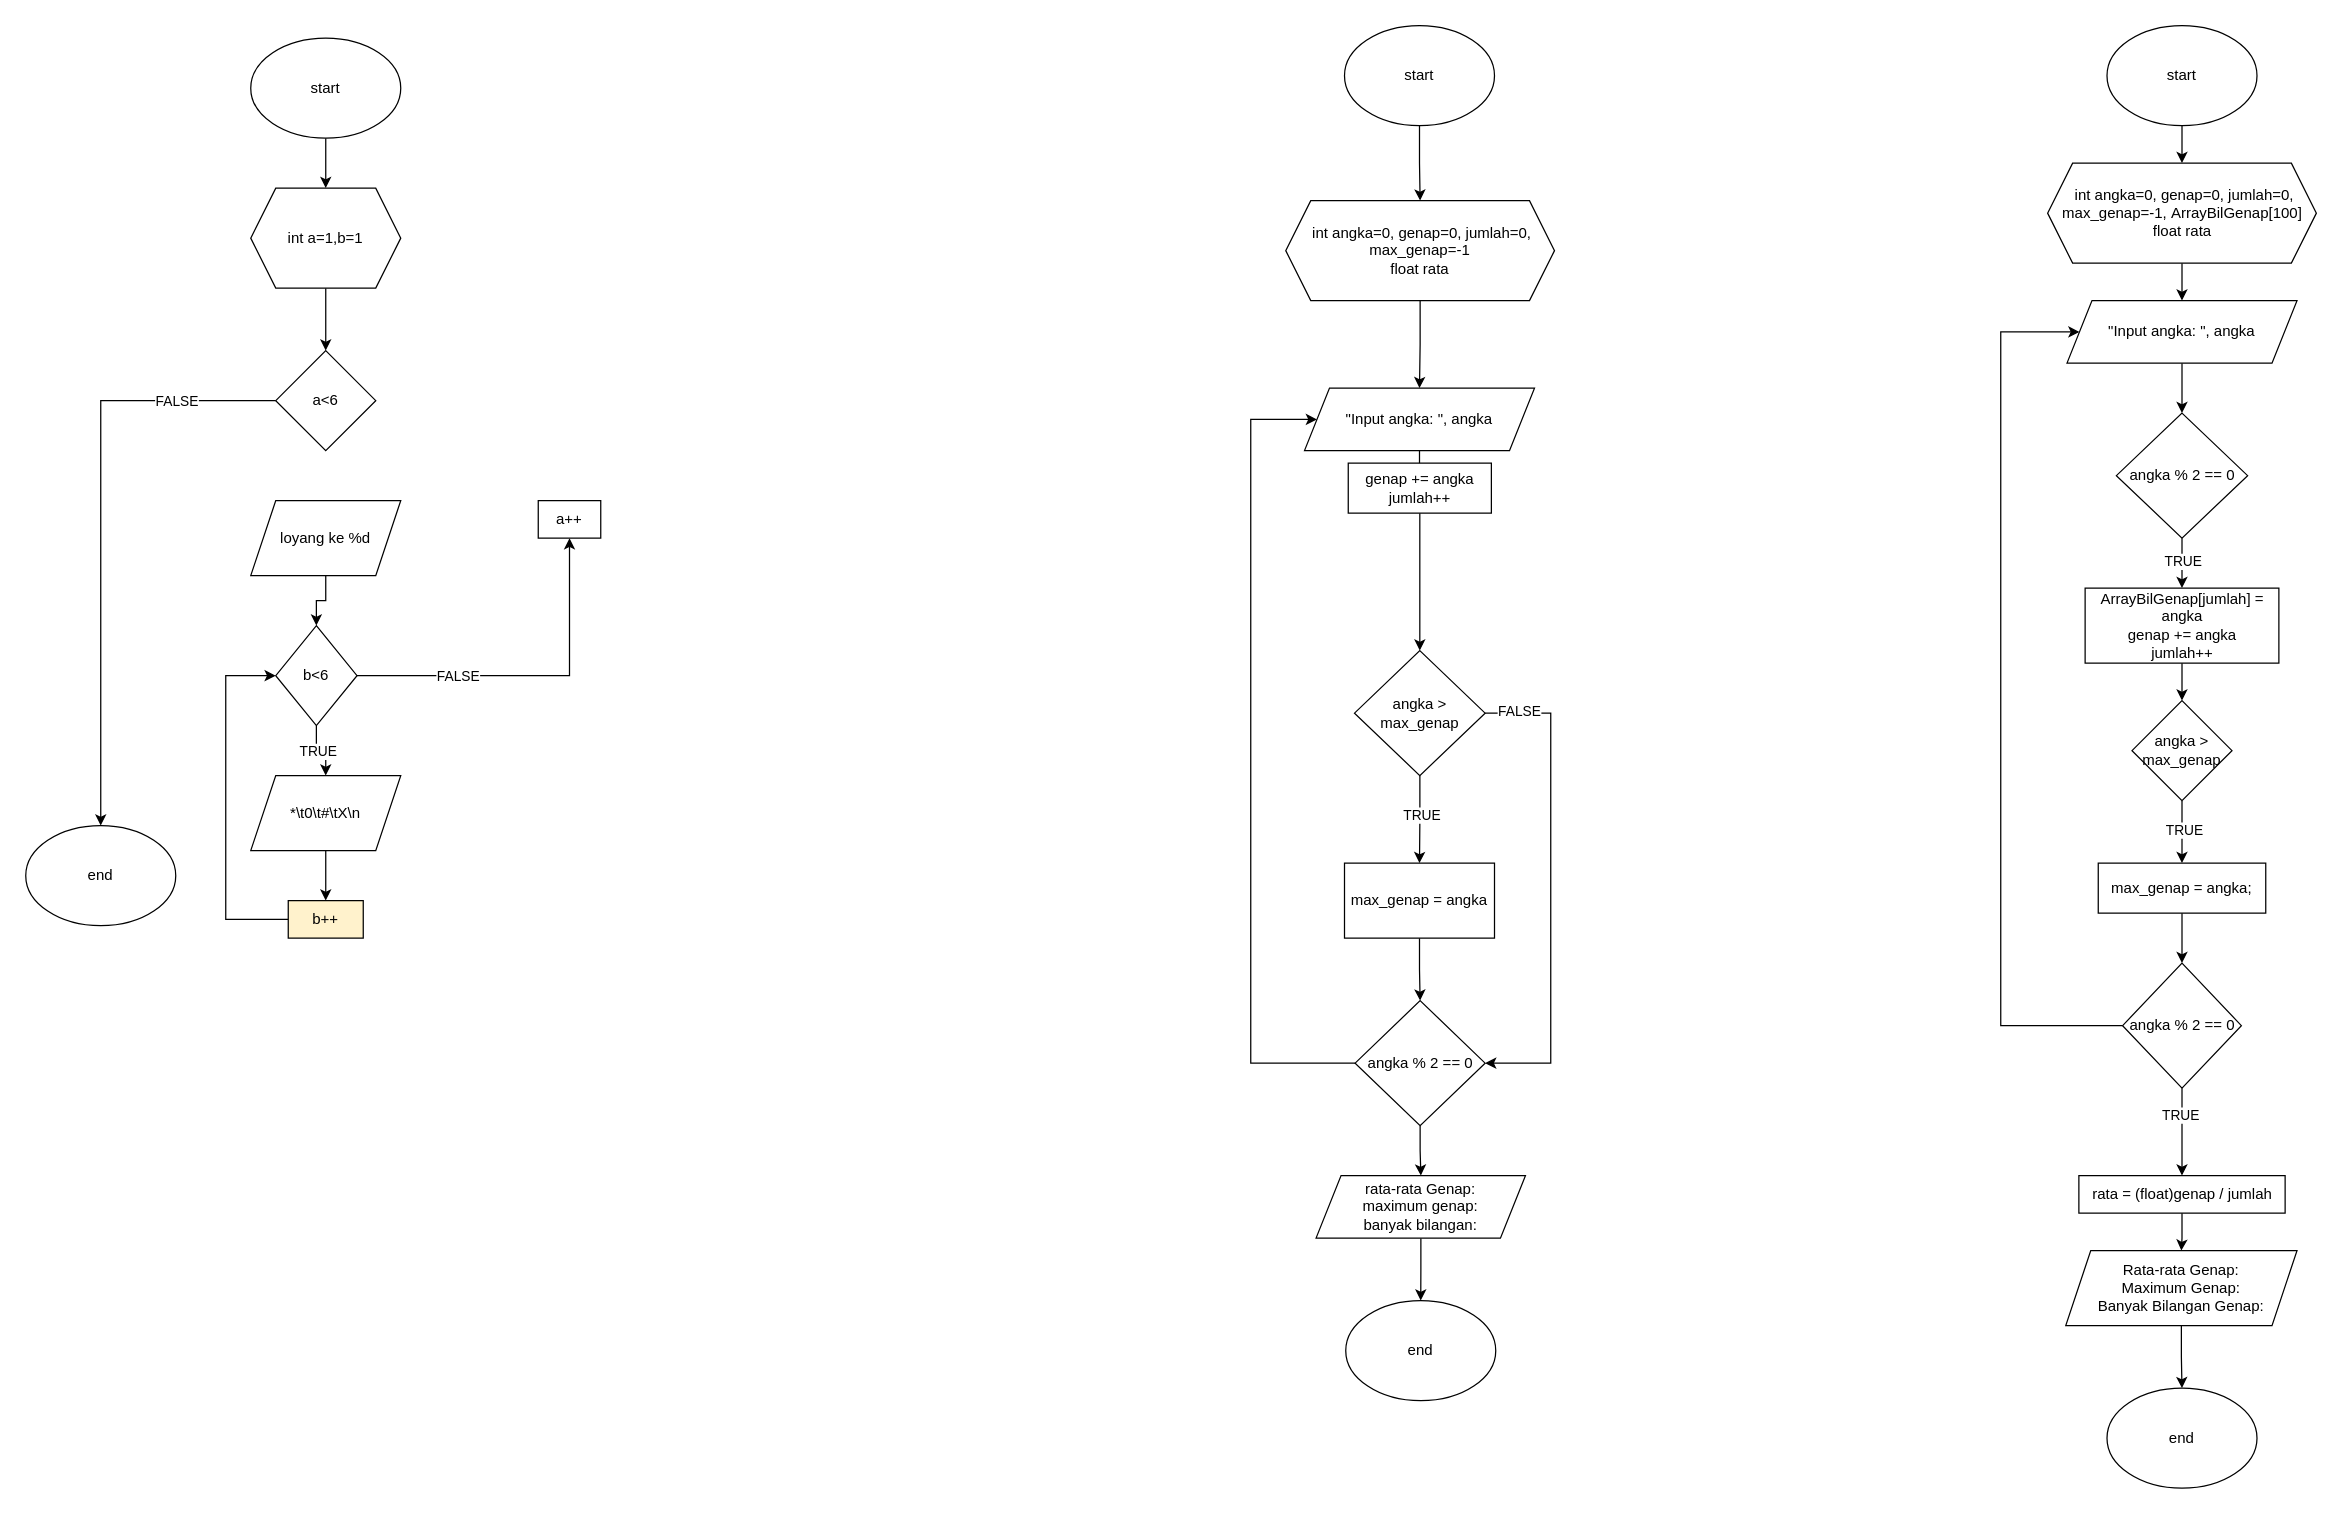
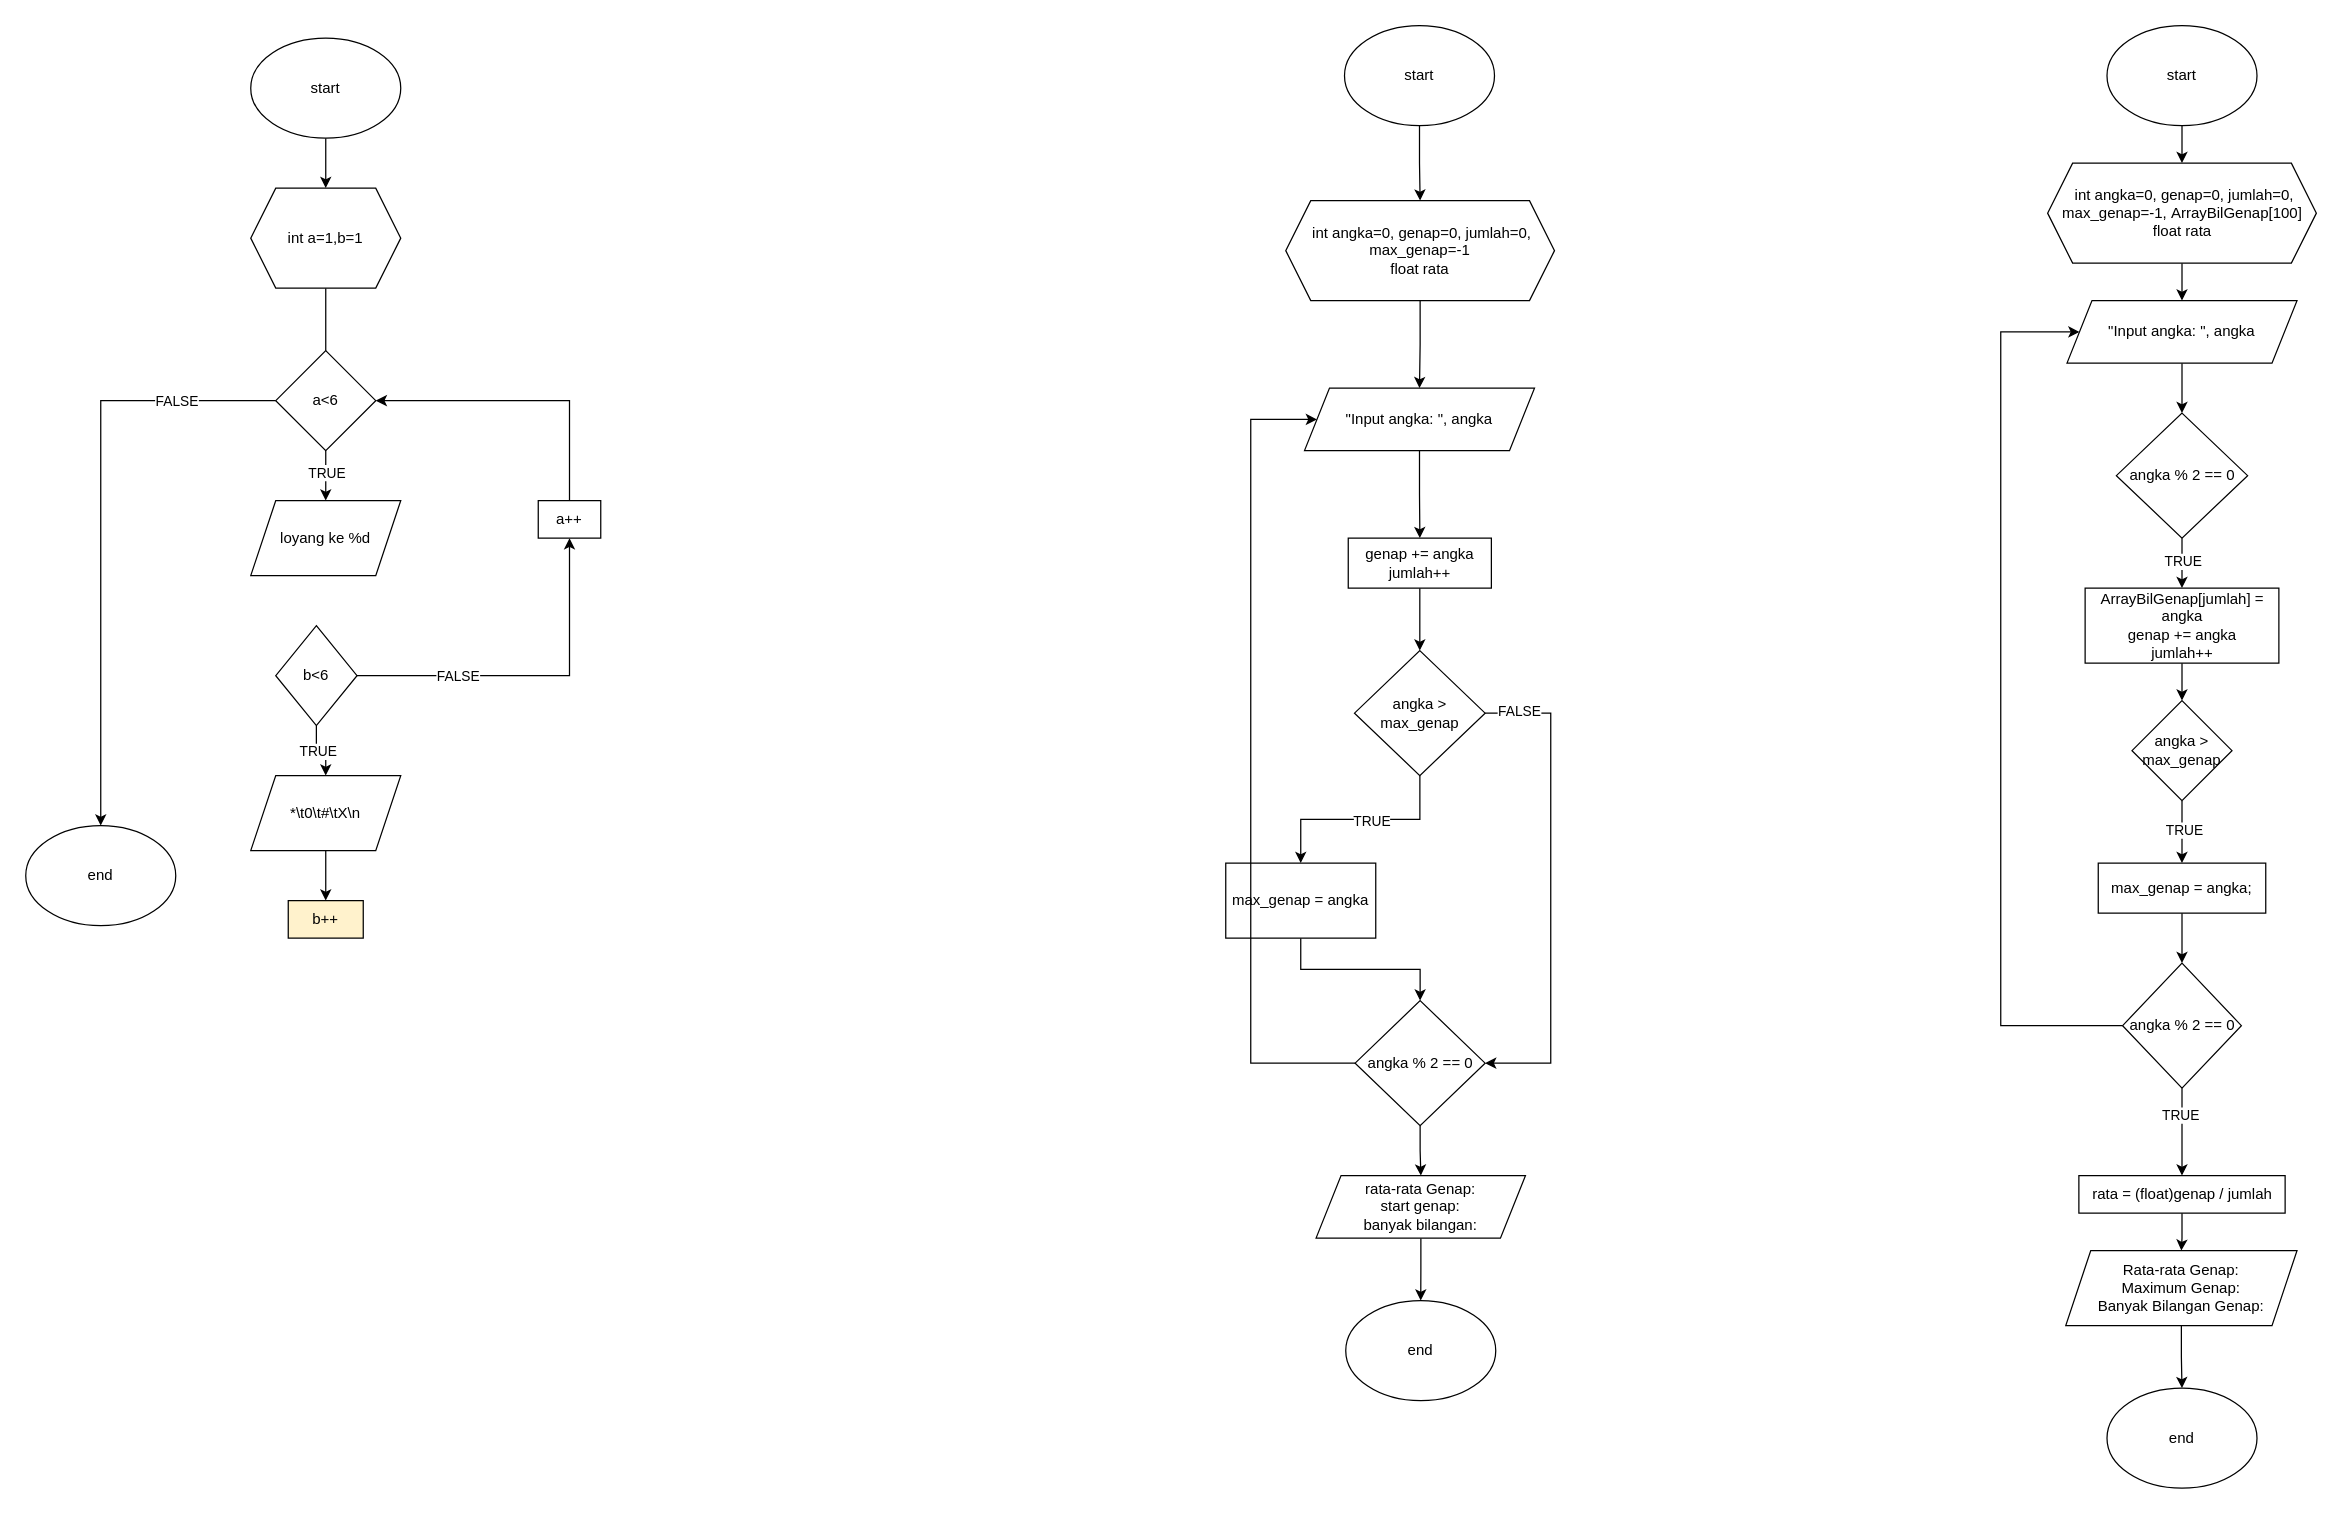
(326, 340) -> (326, 343)
none -> (527, 401)
none -> (326, 472)
(1420, 488) -> (1420, 563)
(326, 601) -> none
(226, 808) -> none
(1419, 901) -> (1301, 901)
(1421, 1207) -> (1421, 1207)
